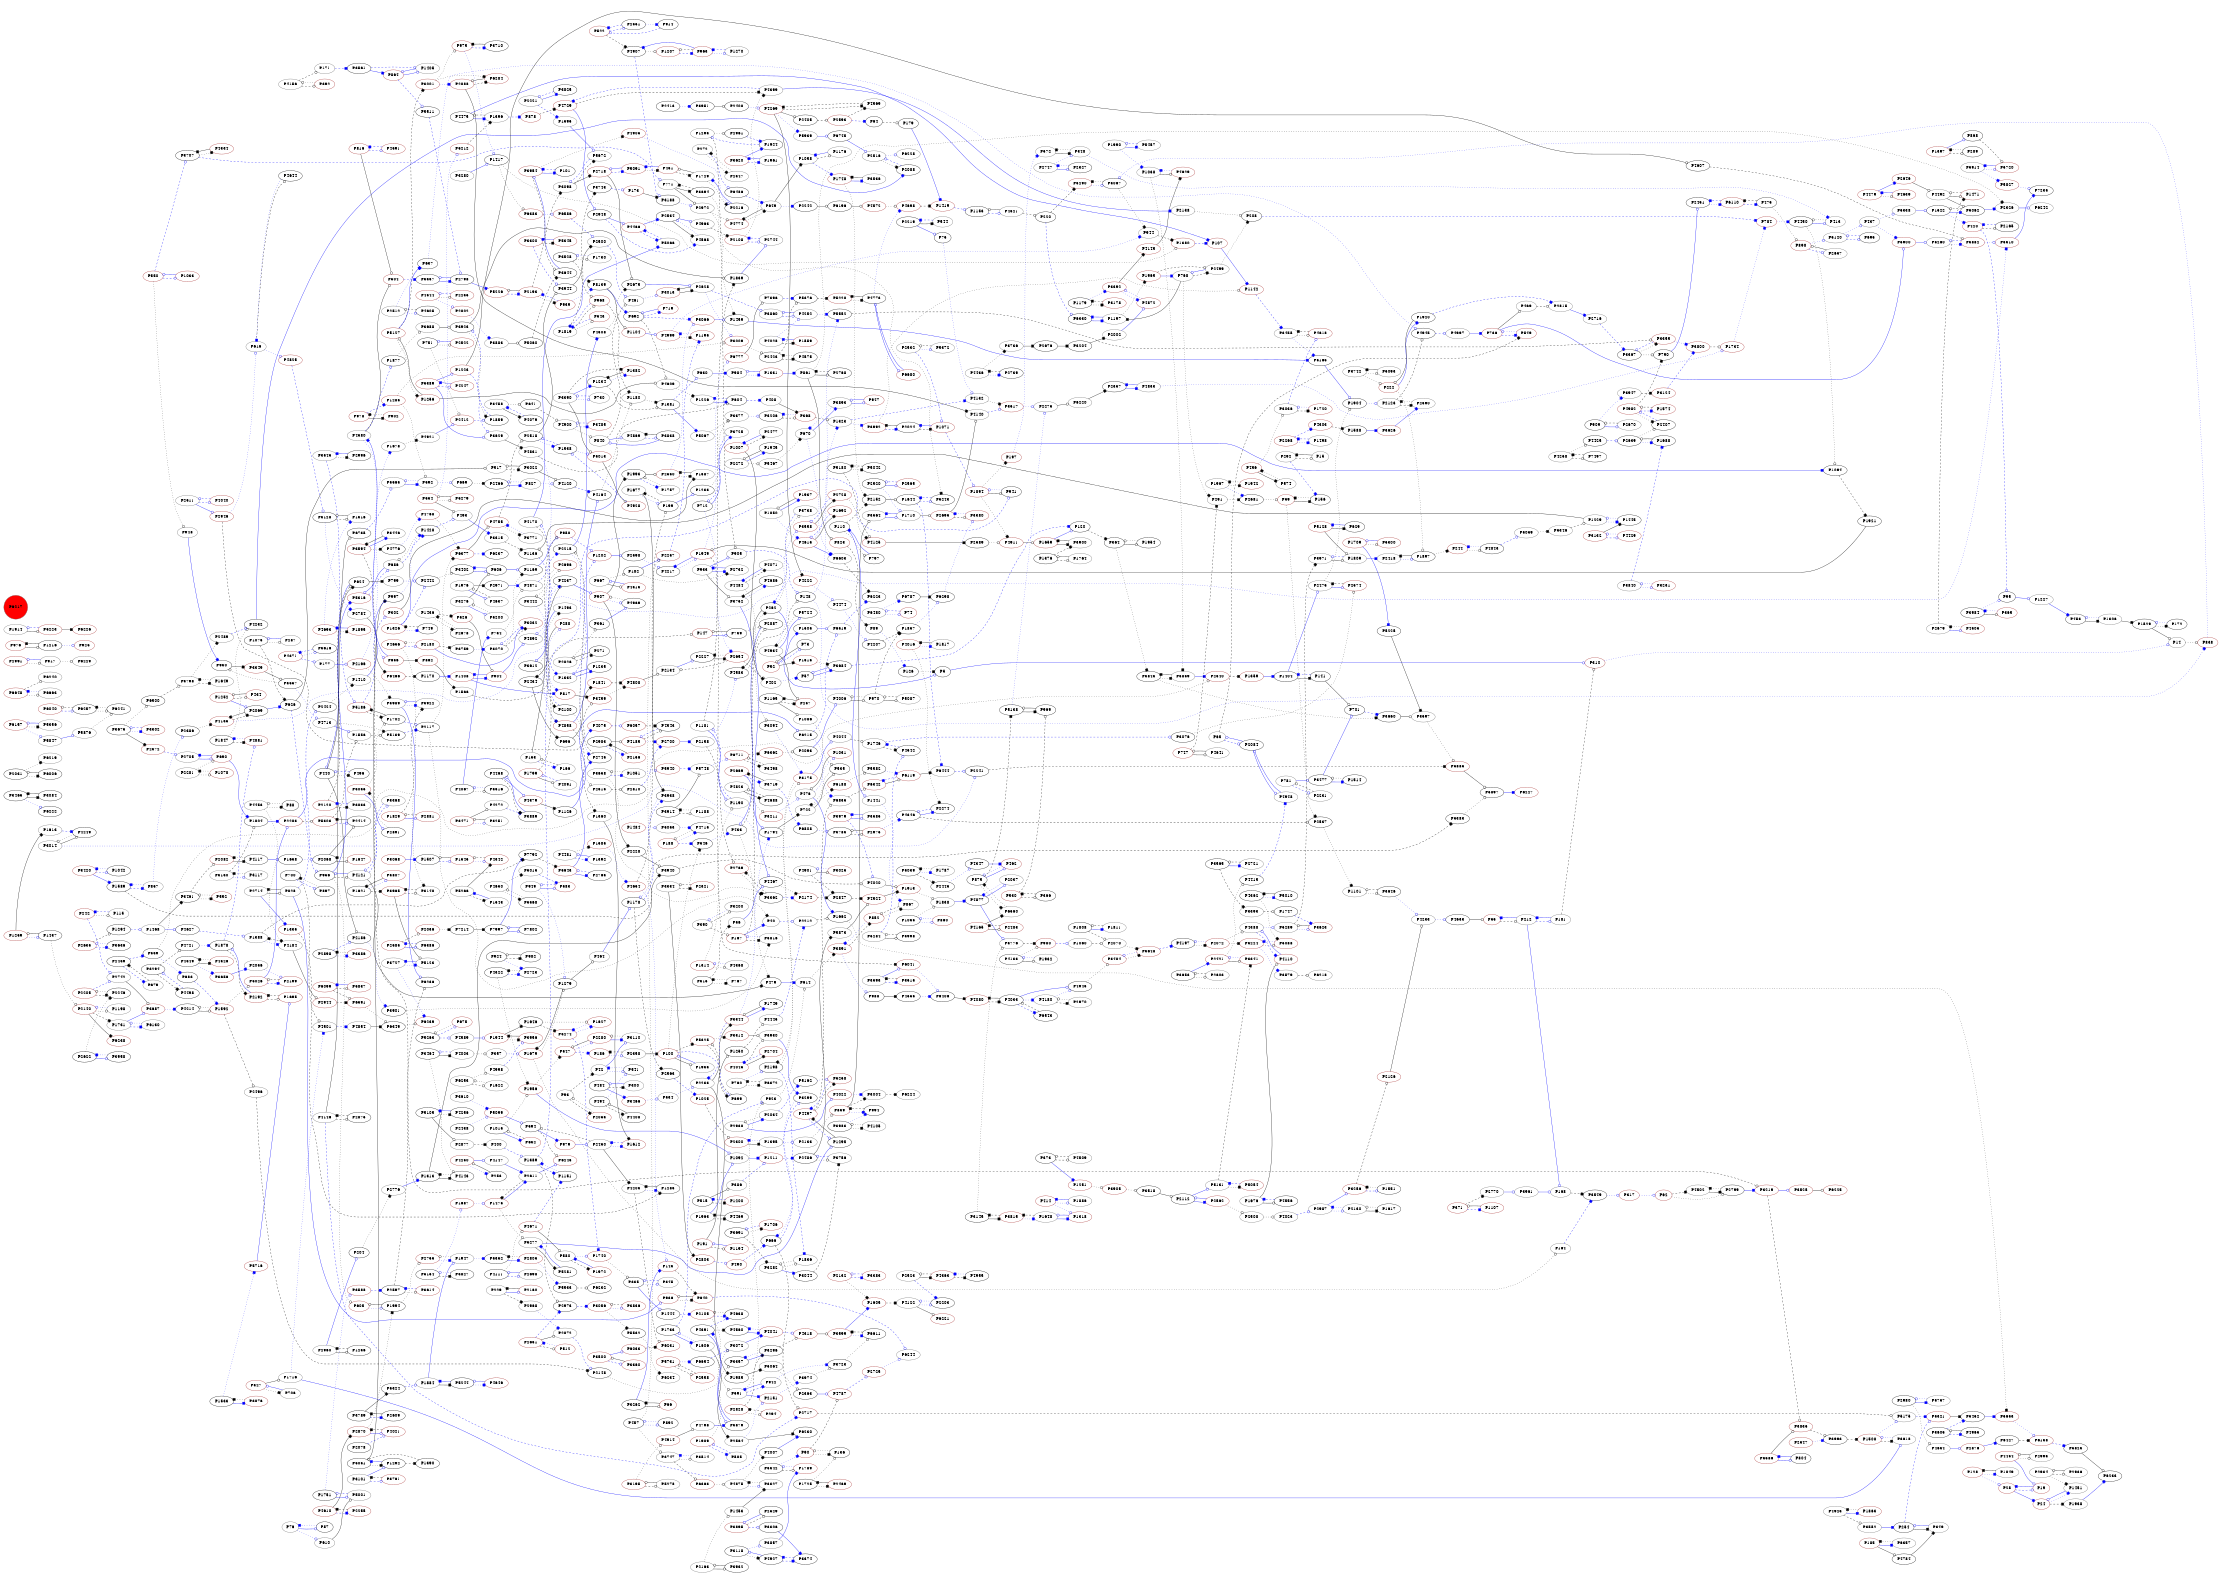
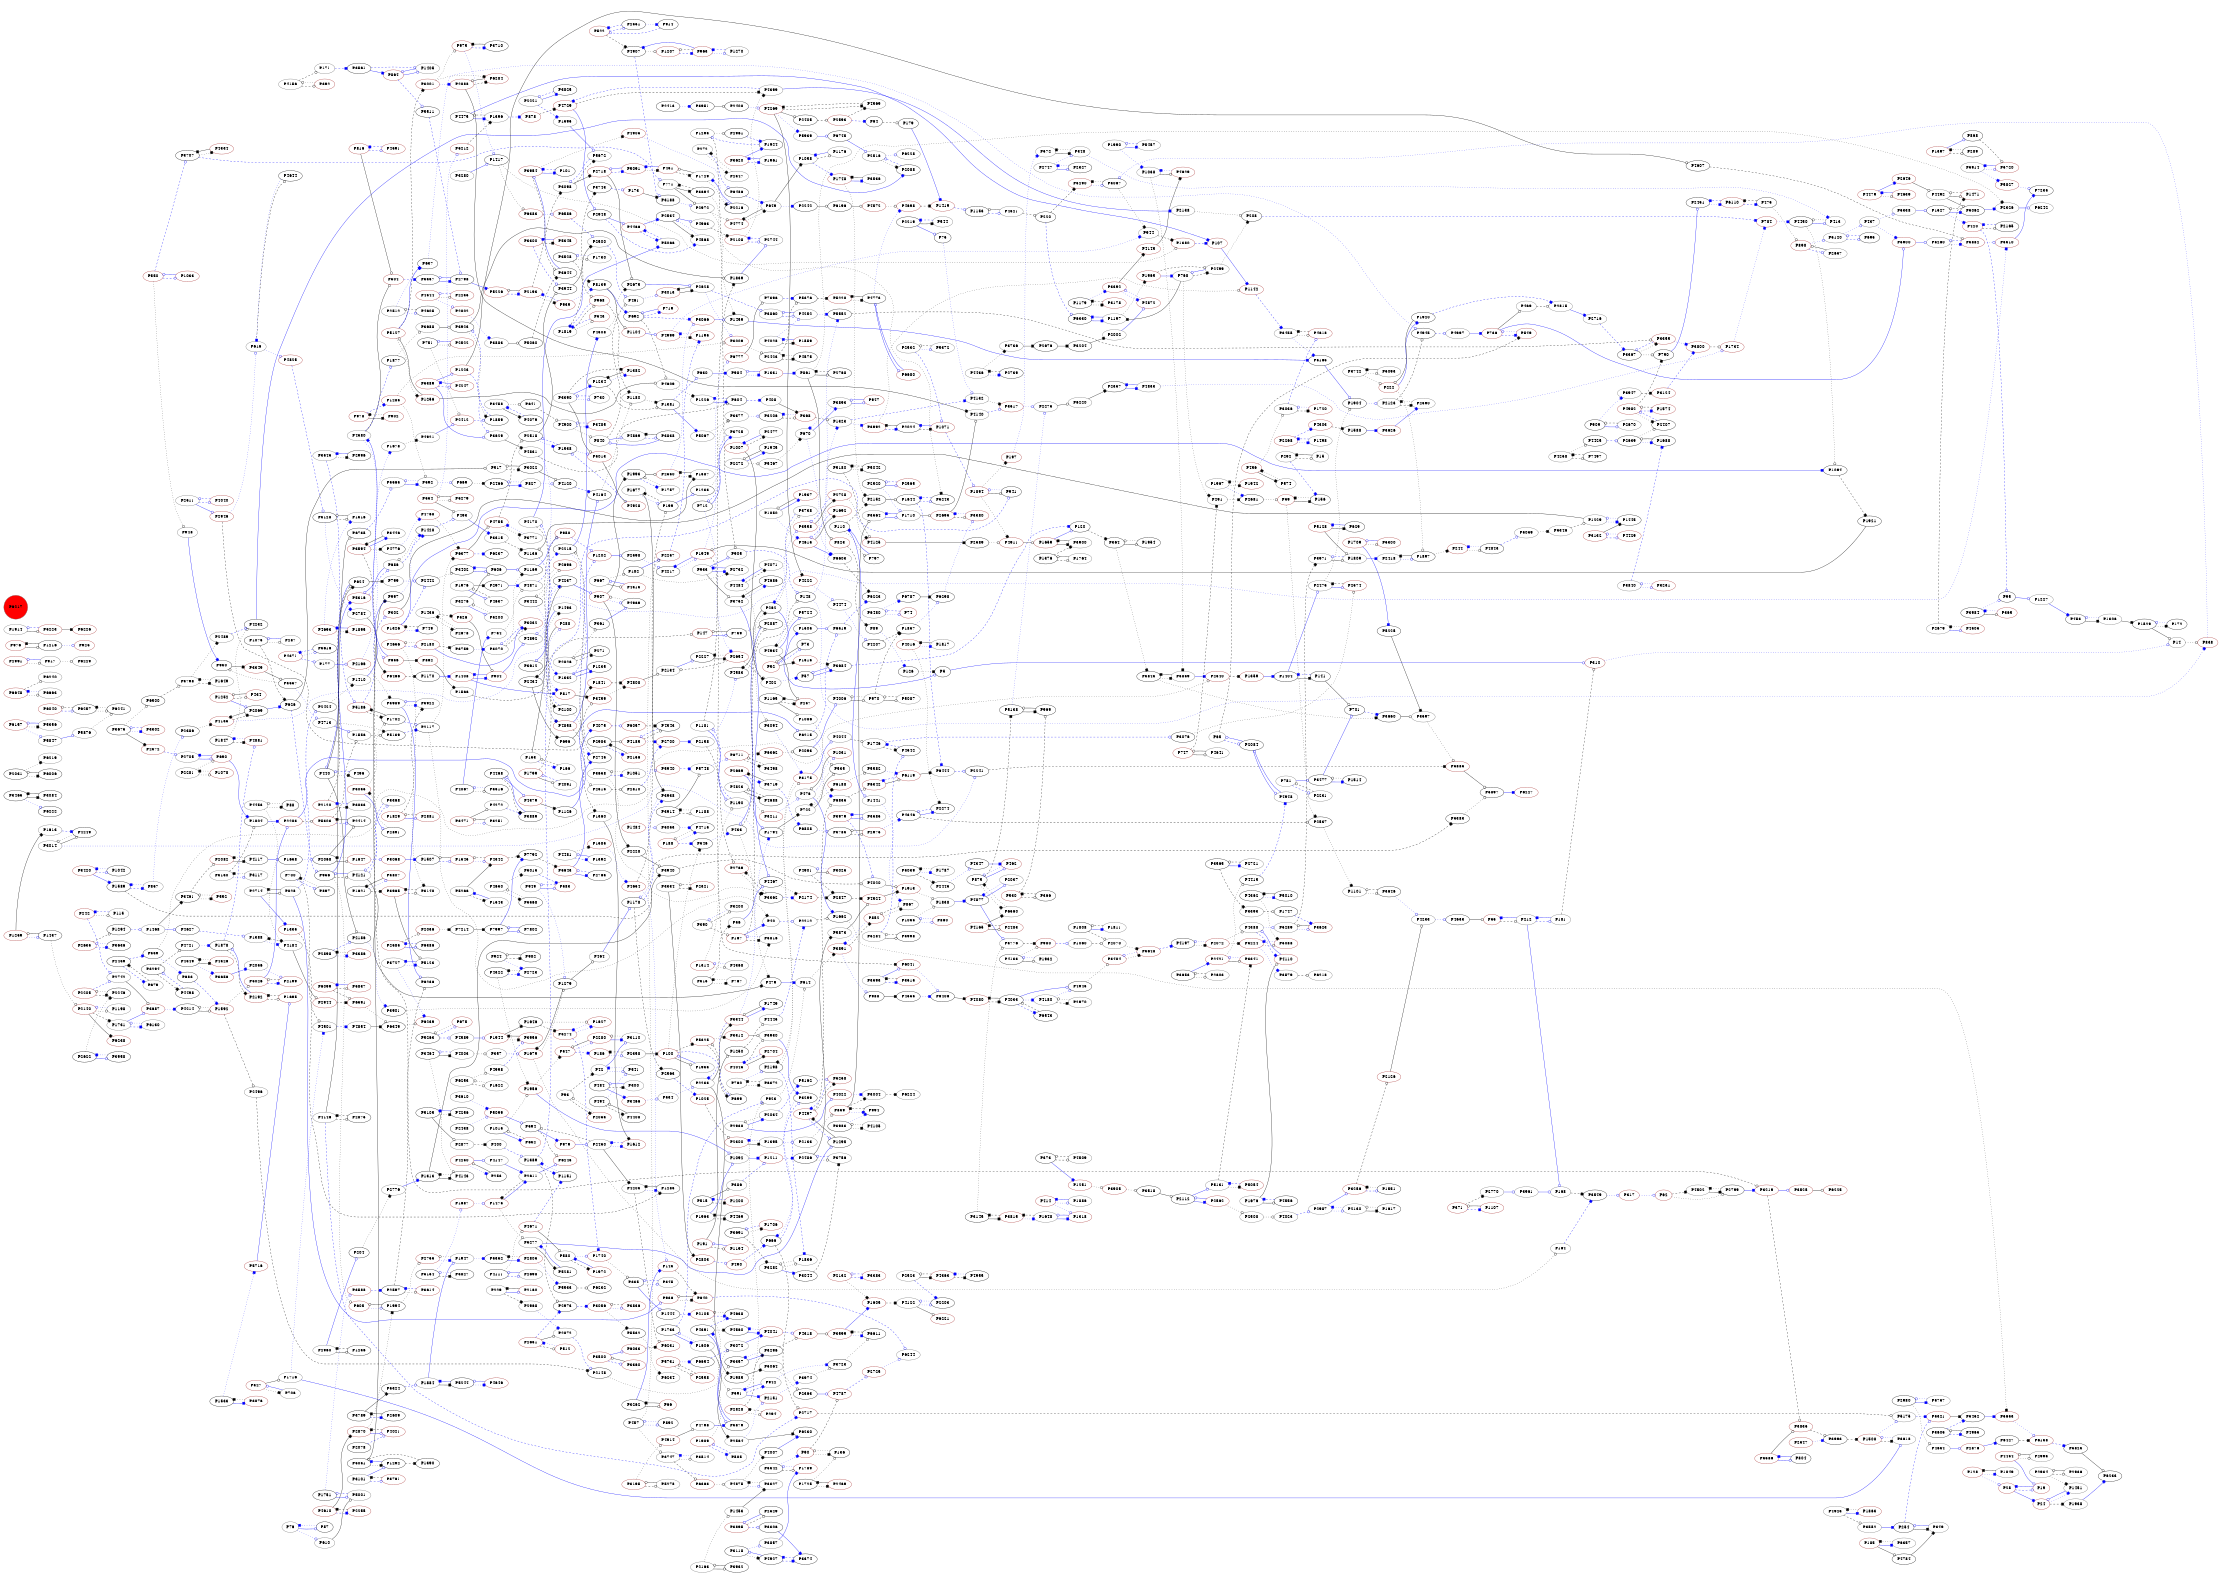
(1938, 211) -> (1938, 211)
none -> (375, 860)
(388, 905) -> (512, 857)
